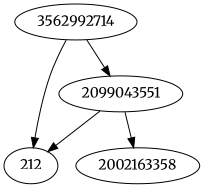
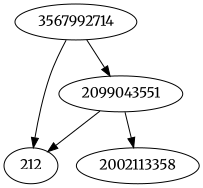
(76, 22) -> (76, 22)
(138, 166) -> (138, 166)
